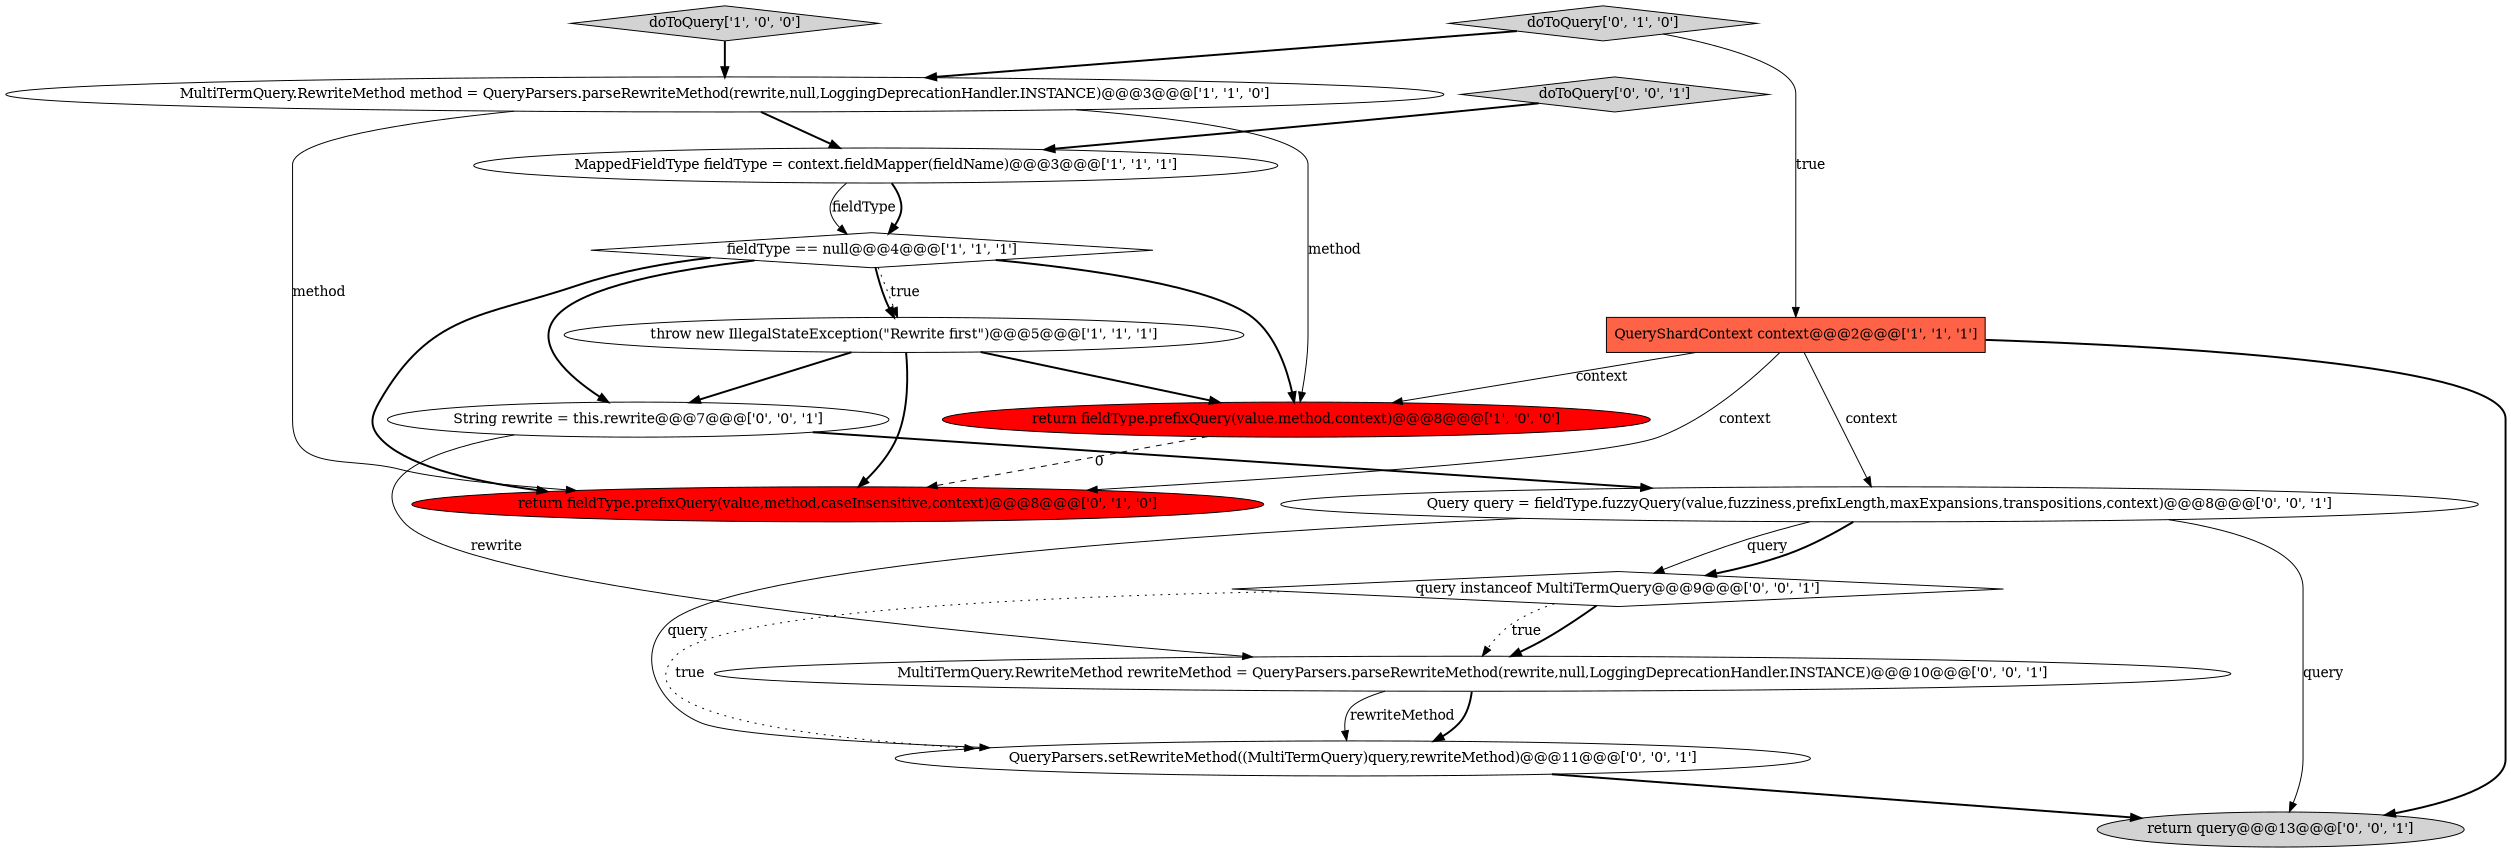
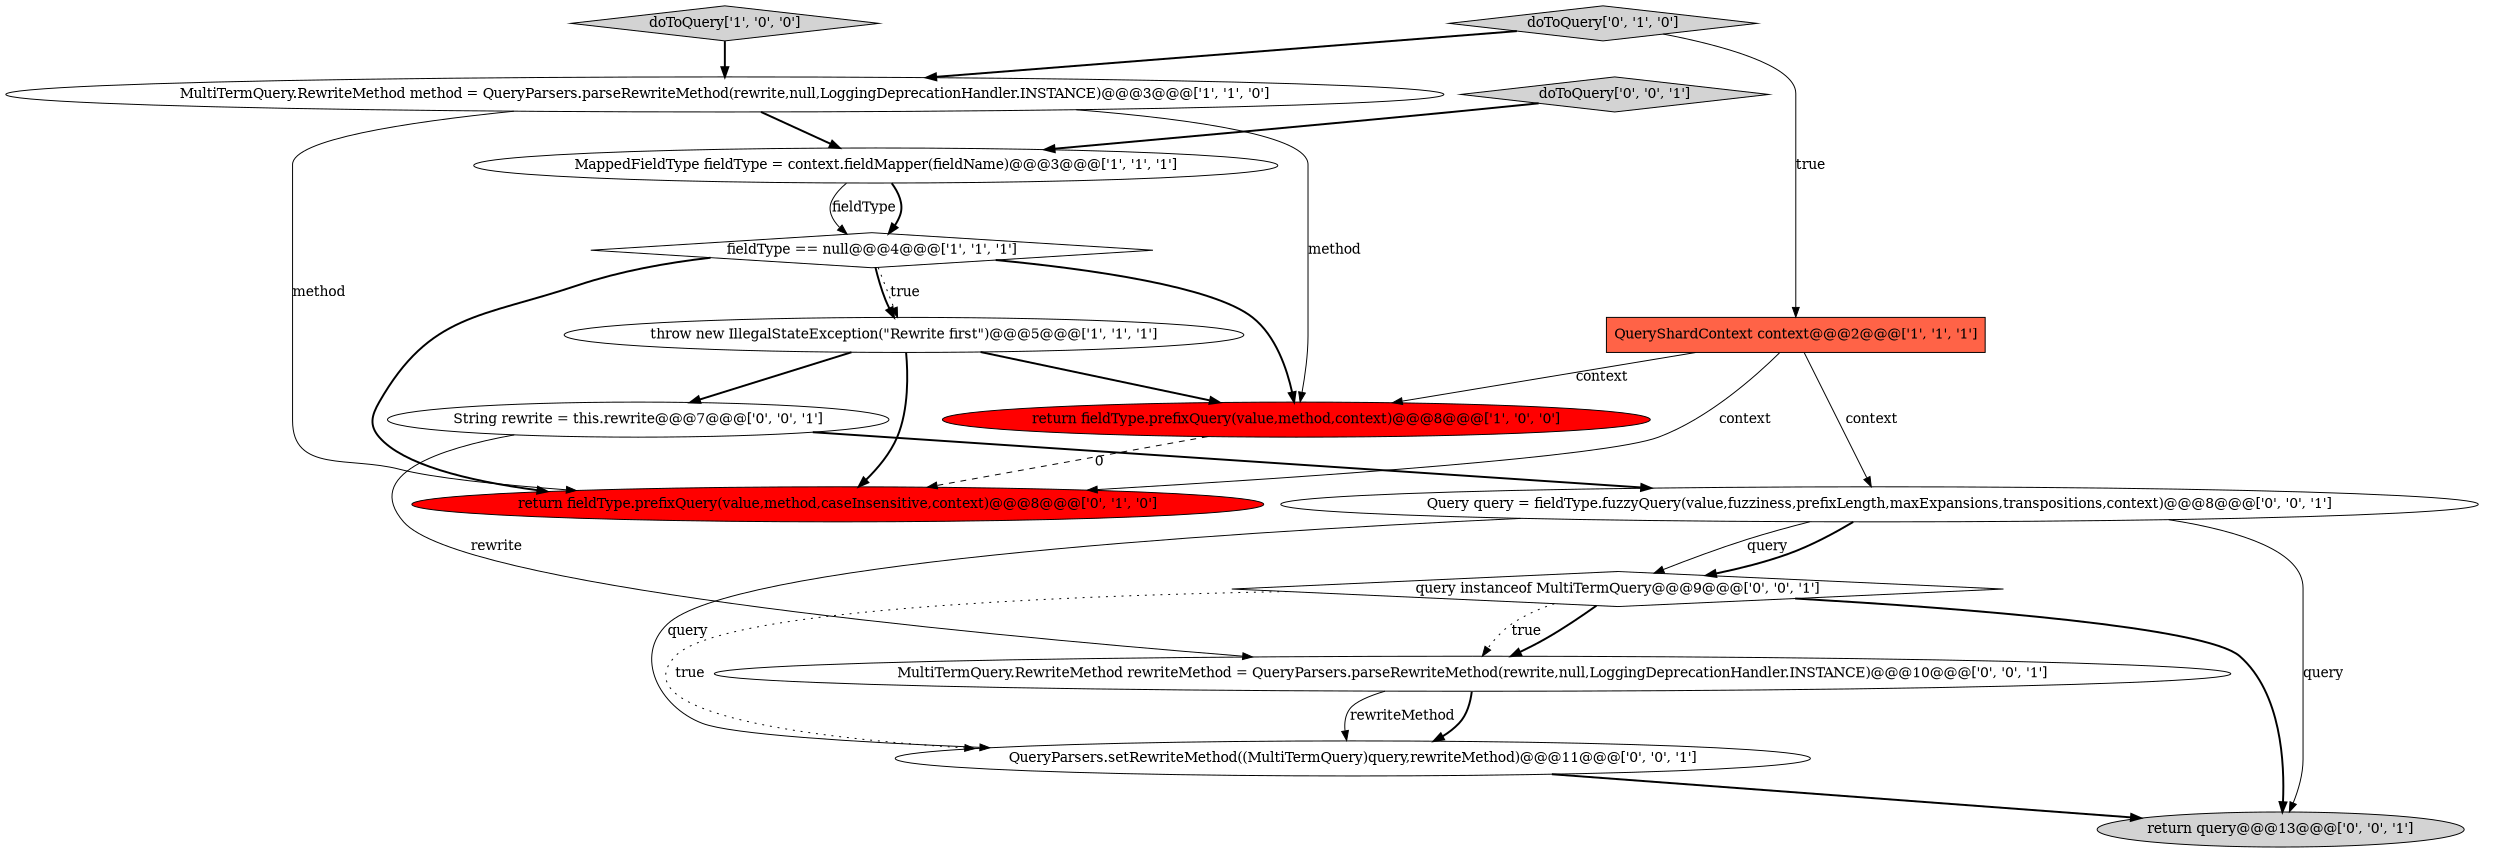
(601, 291) -> none
(2483, 397) -> (2098, 624)
